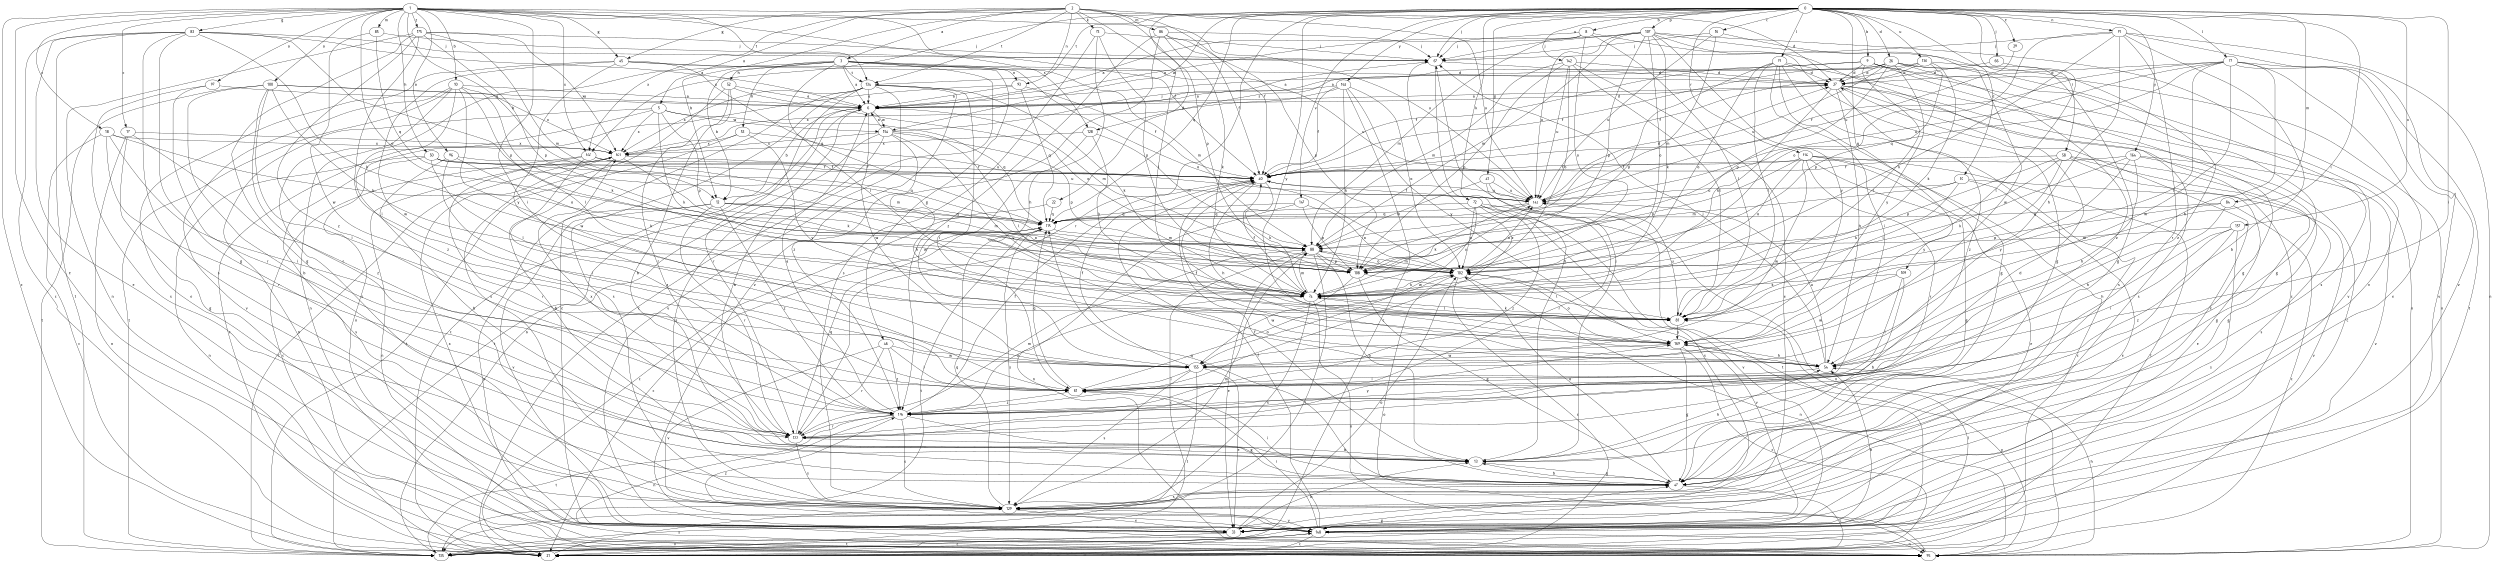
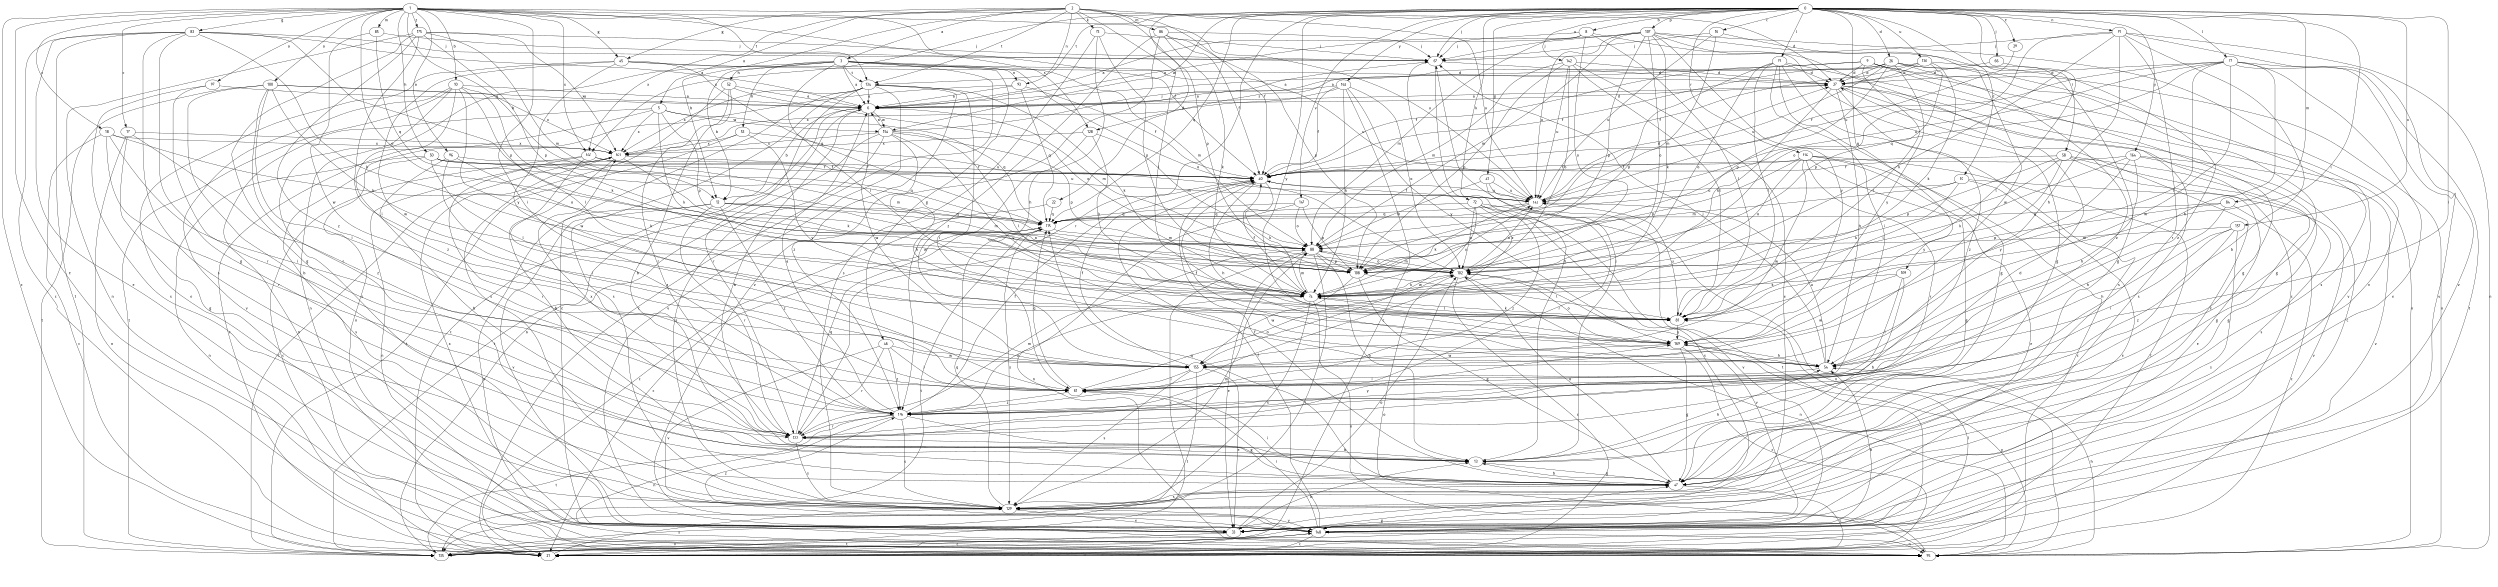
(1857, 19) -> none
(1377, 250) -> (1296, 227)
